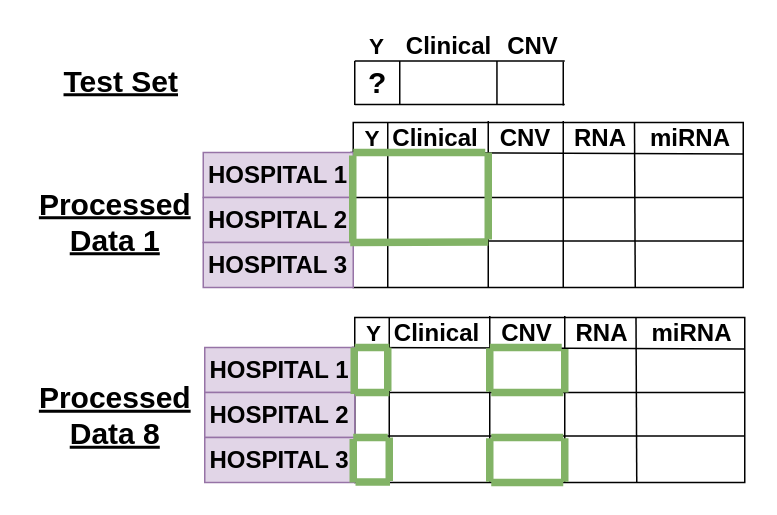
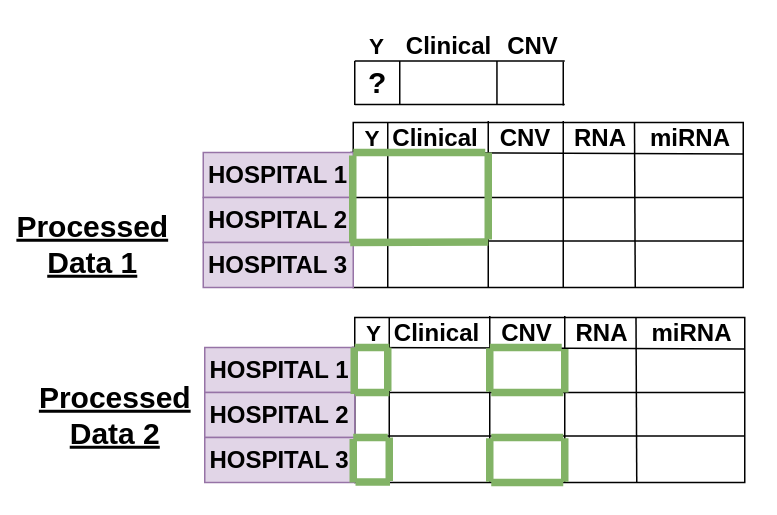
(121, 80) -> none
(114, 221) -> (92, 243)
(116, 415) -> (116, 415)
